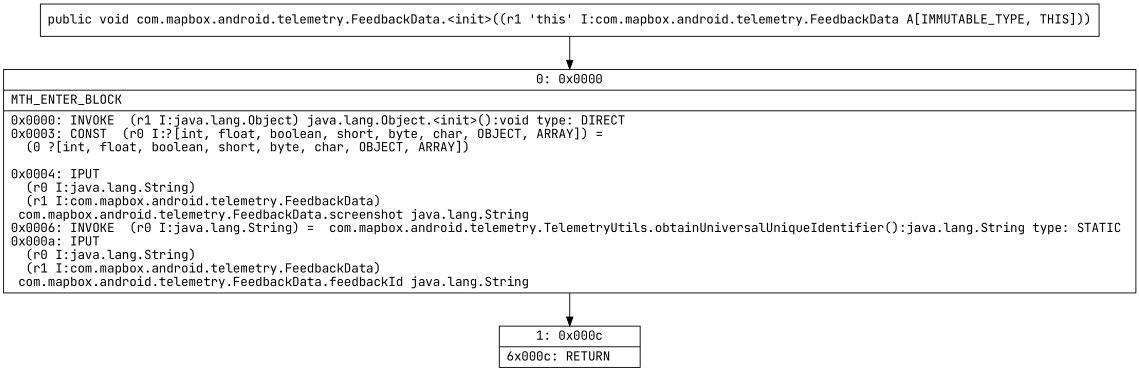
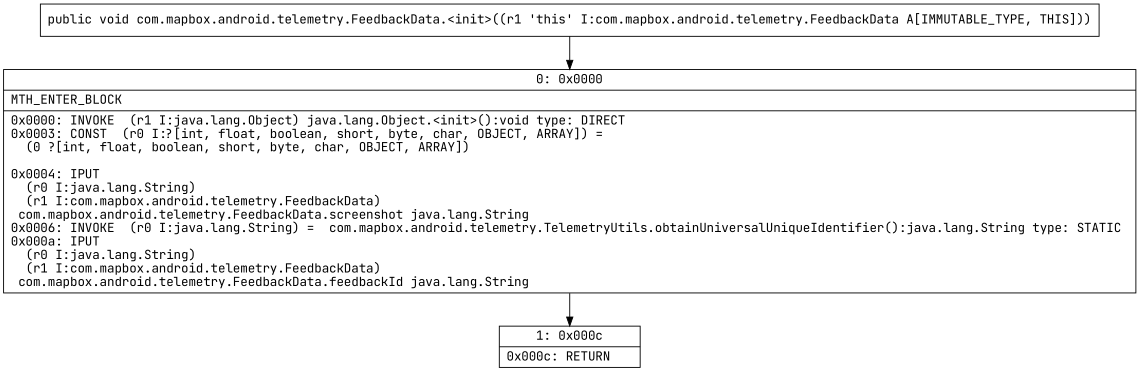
(570, 357) -> (570, 357)
